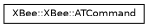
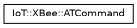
(74, 14) -> (69, 14)
